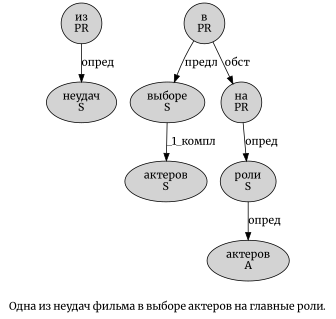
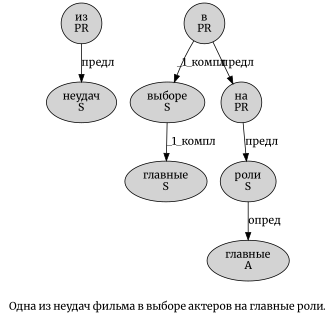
(98, 63) -> (98, 63)
(201, 63) -> (201, 63)
(238, 63) -> (238, 63)
(262, 142) -> (262, 142)
(166, 181) -> (166, 181)
(248, 261) -> (248, 261)
